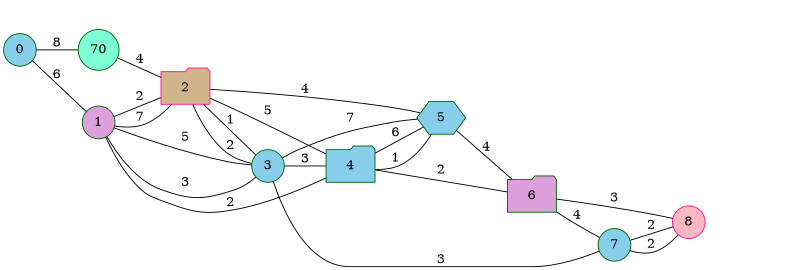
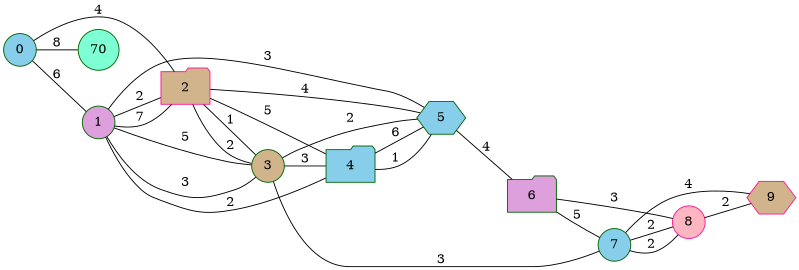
none -> (260, 65)
(139, 68) -> (112, 19)
(351, 118) -> (351, 118)
(268, 166) -> (268, 166)
(441, 181) -> none
none -> (771, 198)
(577, 215) -> (577, 215)
